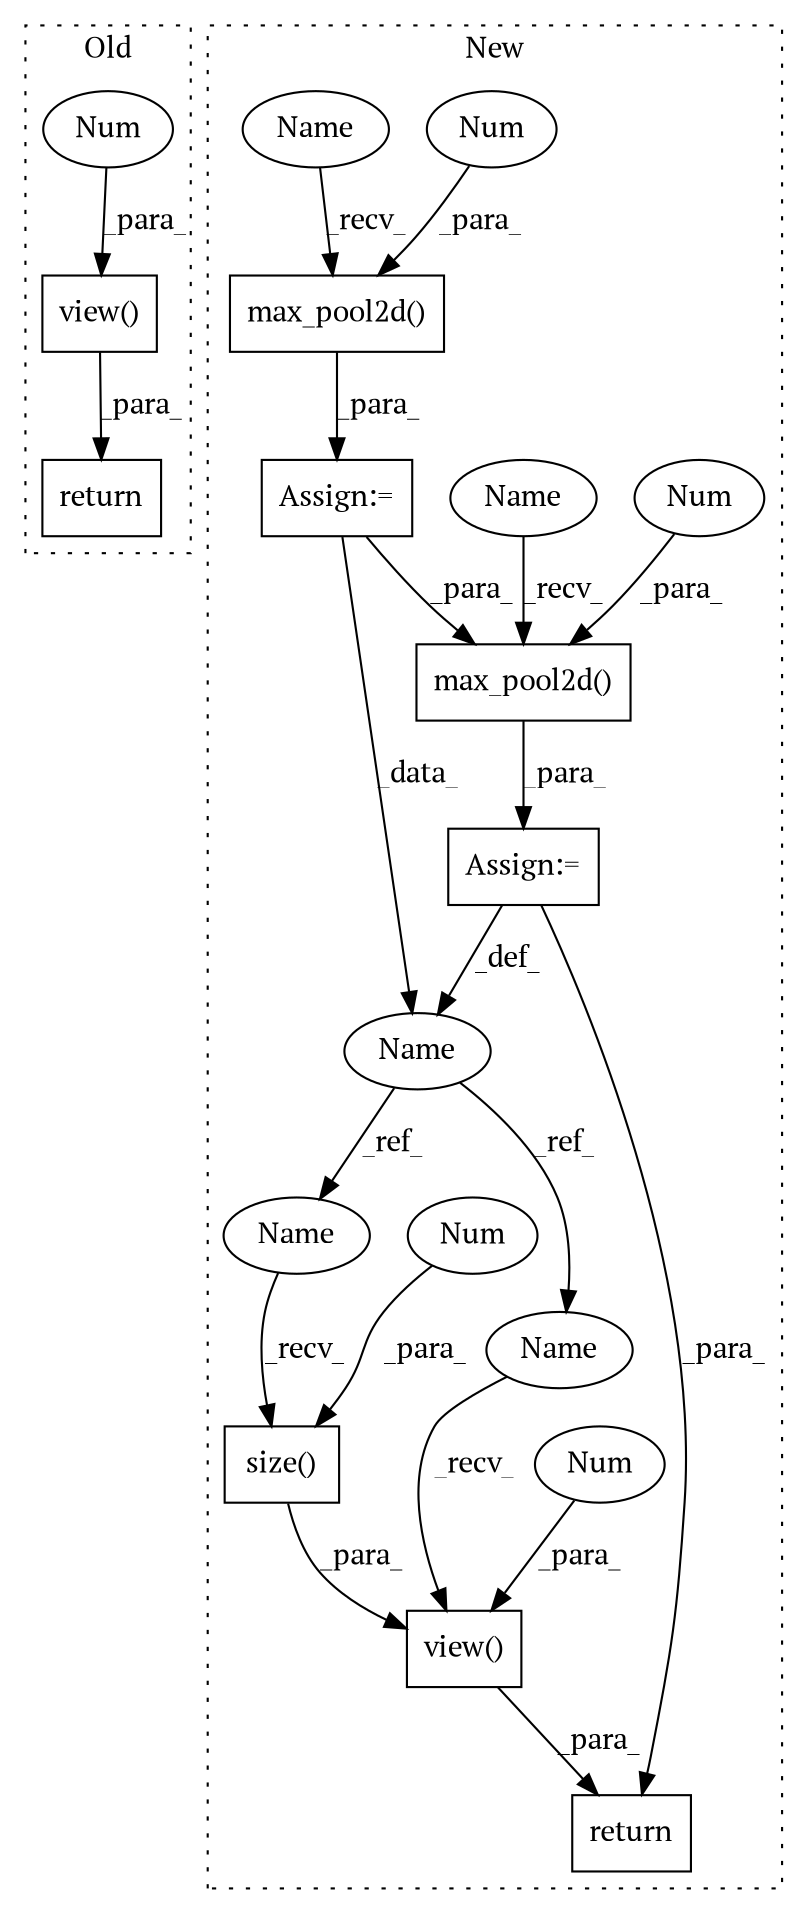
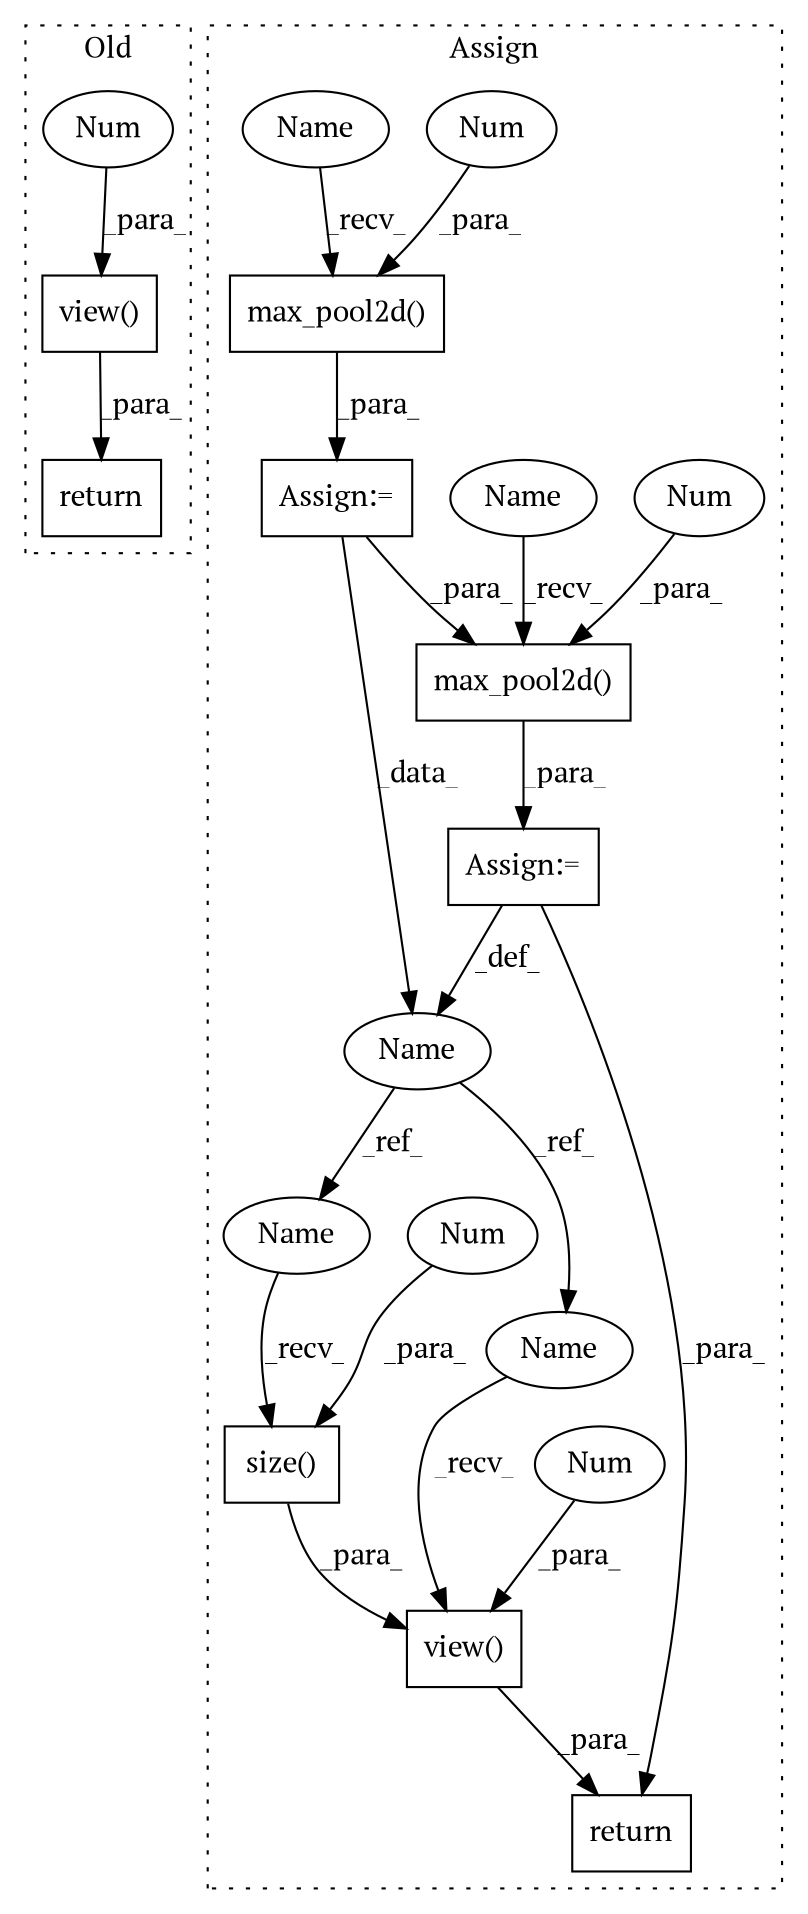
(495, 50) -> (495, 50)
